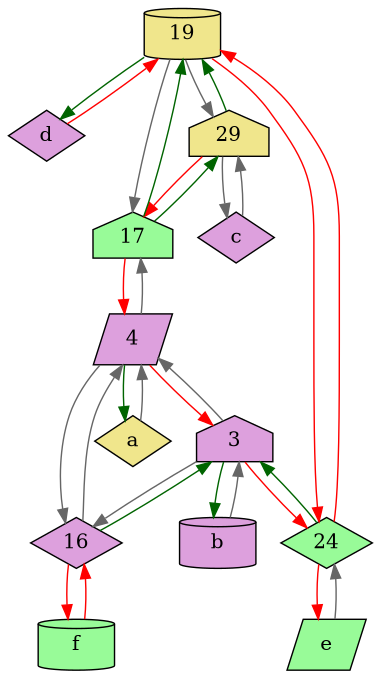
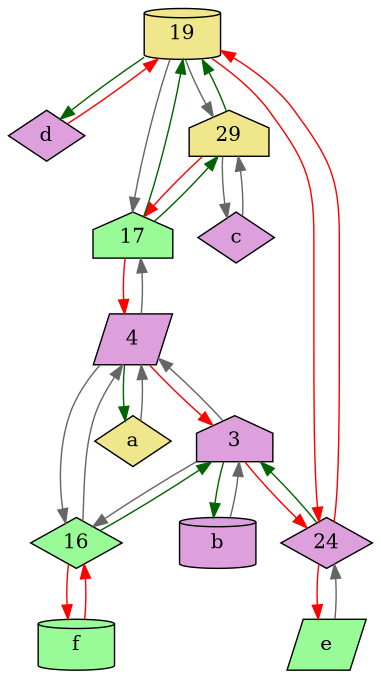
(76, 543) -> (76, 543)
(327, 543) -> (327, 543)
